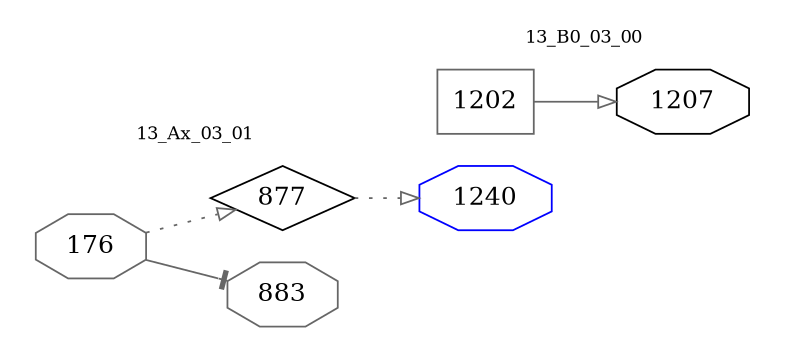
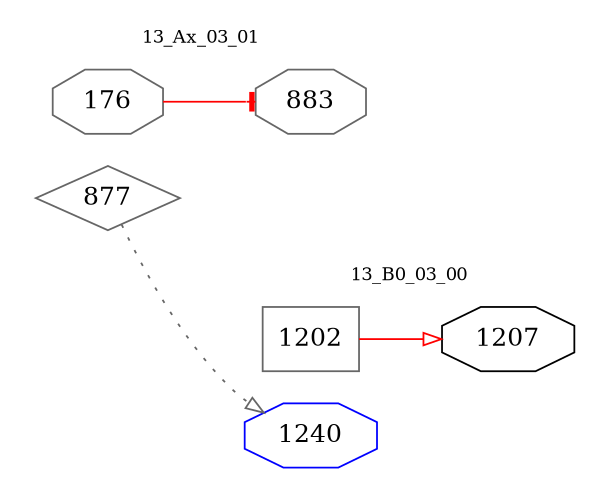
(566, 102) -> (391, 339)
(283, 198) -> (108, 198)
(182, 223) -> none
(182, 269) -> (204, 102)
